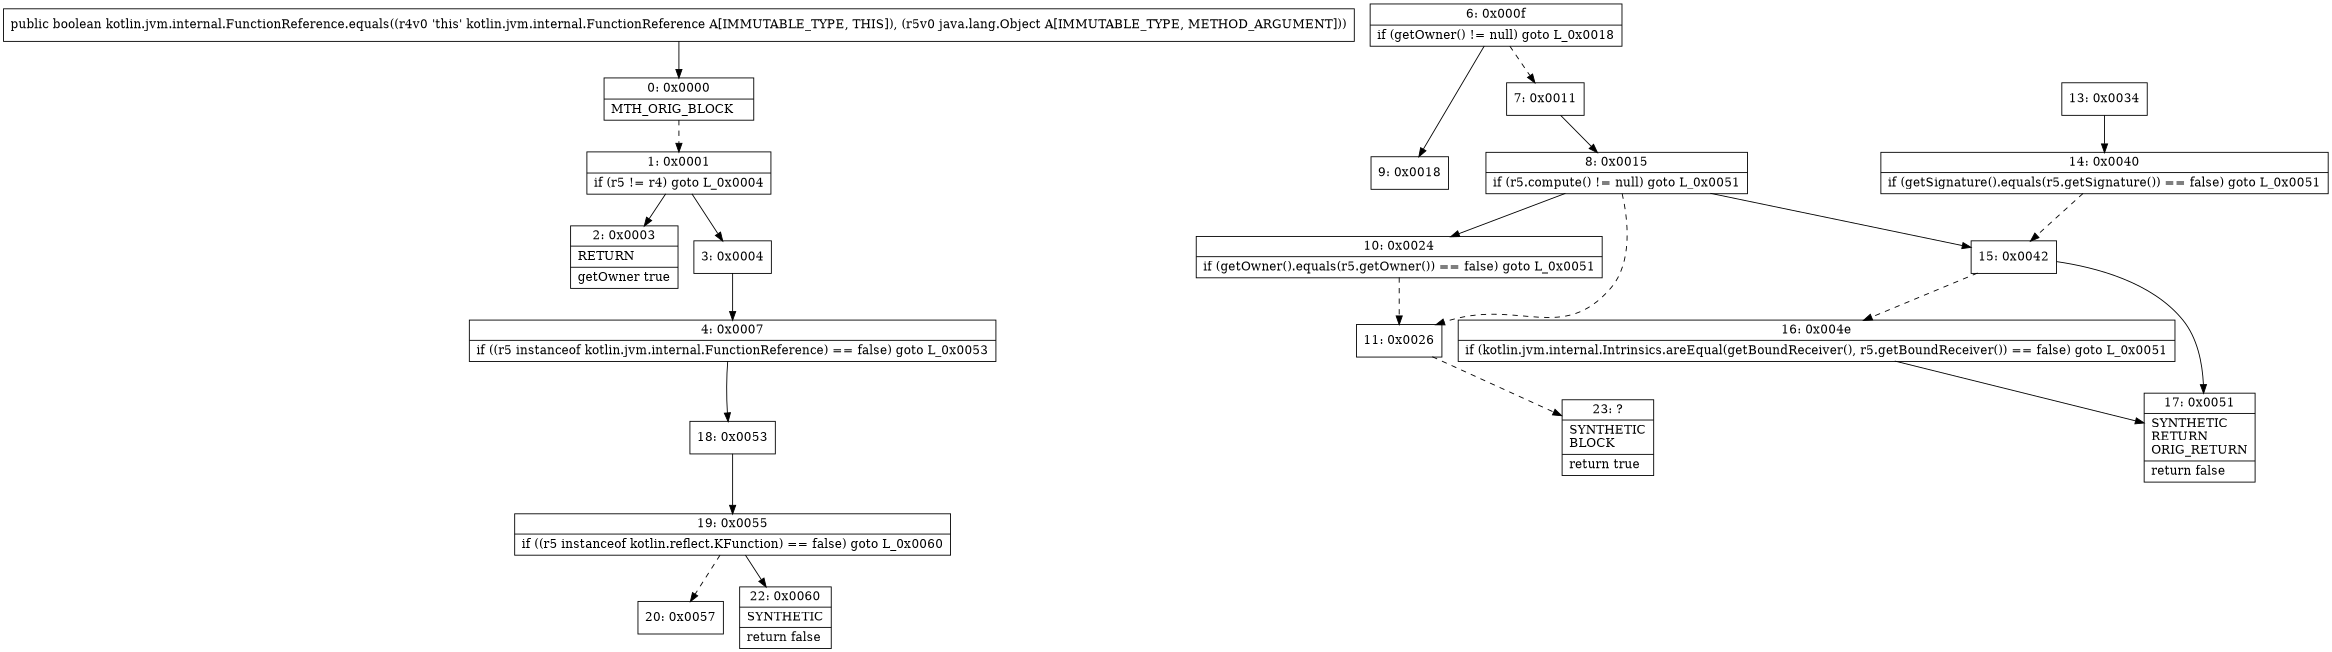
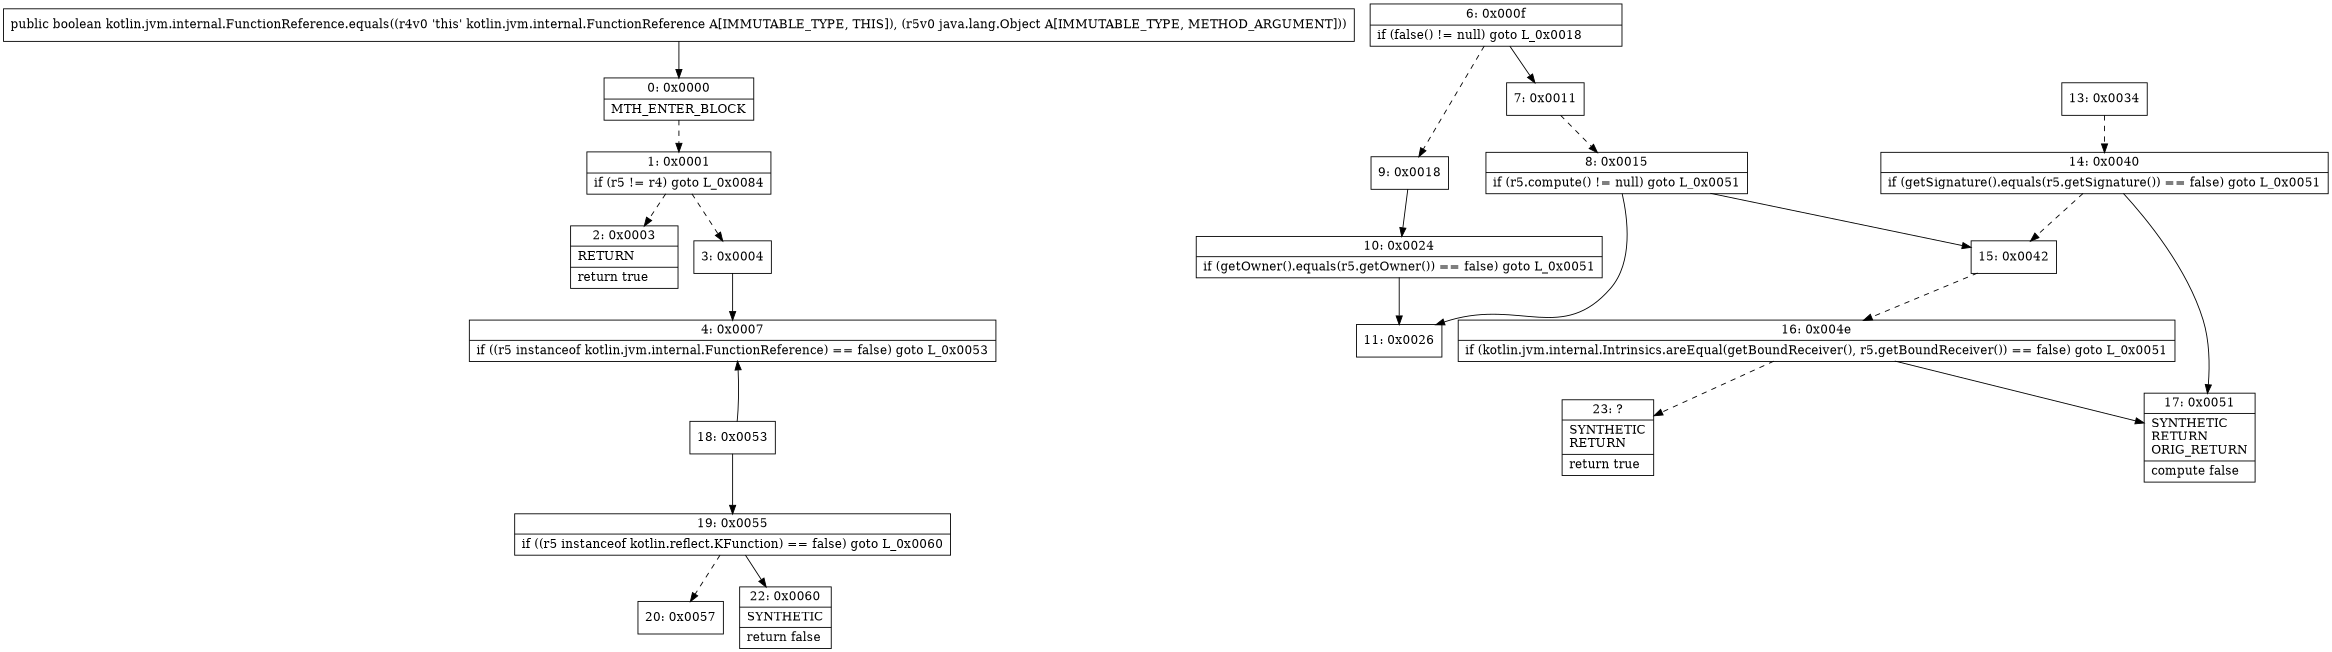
(1496, 35) -> (1480, 35)
(1520, 61) -> (1520, 61)
(1454, 97) -> (1454, 97)
(672, 109) -> (679, 109)
(2105, 130) -> (2105, 130)
(1576, 131) -> (1576, 131)
(679, 183) -> (679, 183)
(657, 206) -> (657, 206)
(1512, 213) -> (1405, 208)
(705, 214) -> (705, 214)
(624, 277) -> (613, 277)
(1399, 296) -> (1399, 296)
(2156, 296) -> (2186, 281)
(1580, 311) -> (1580, 311)
(1493, 384) -> (1718, 387)
(727, 387) -> (739, 396)
(1592, 443) -> (1598, 443)
(2189, 471) -> (2195, 471)
